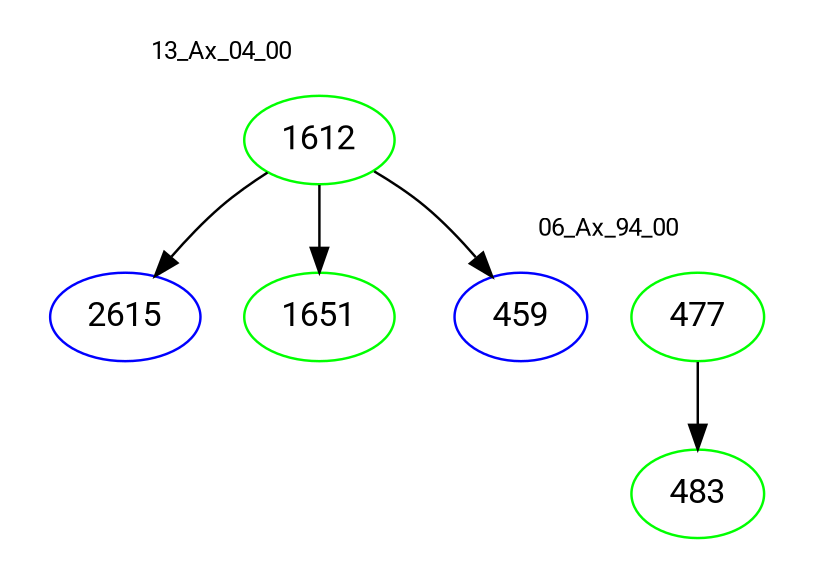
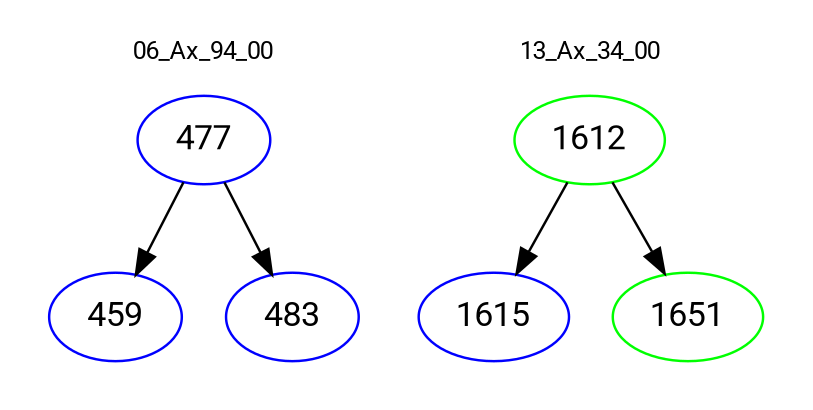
(222, 53) -> (591, 53)
(451, 230) -> (165, 217)
(125, 317) -> (494, 317)
(698, 317) -> (204, 140)
(698, 494) -> (292, 317)
